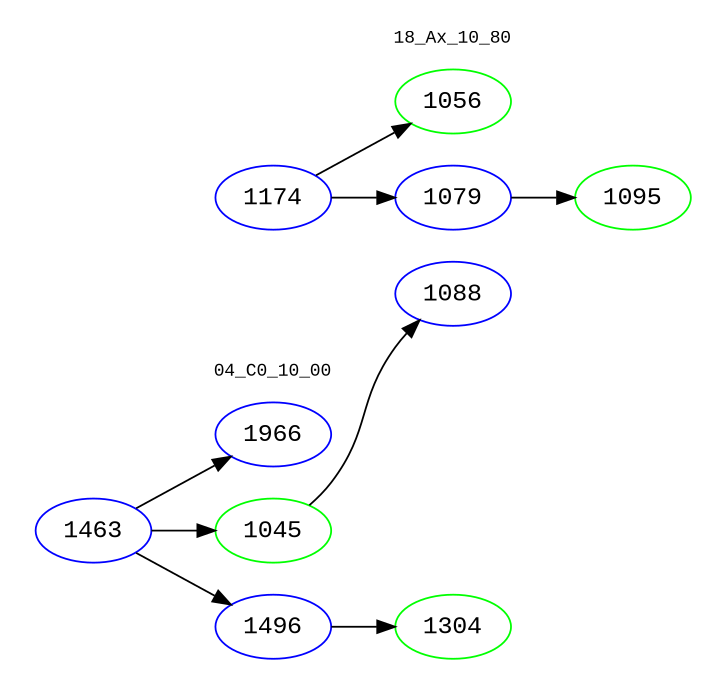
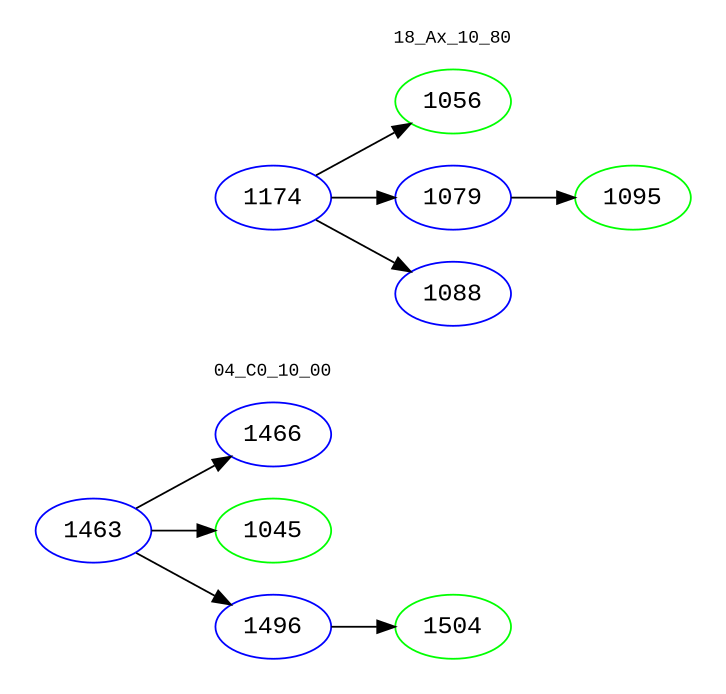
(362, 422) -> (355, 241)
(273, 434) -> (273, 434)
(453, 627) -> (453, 627)
